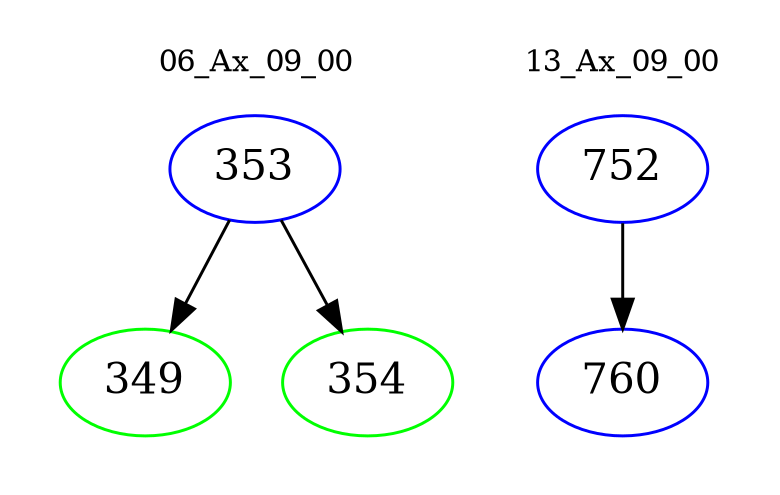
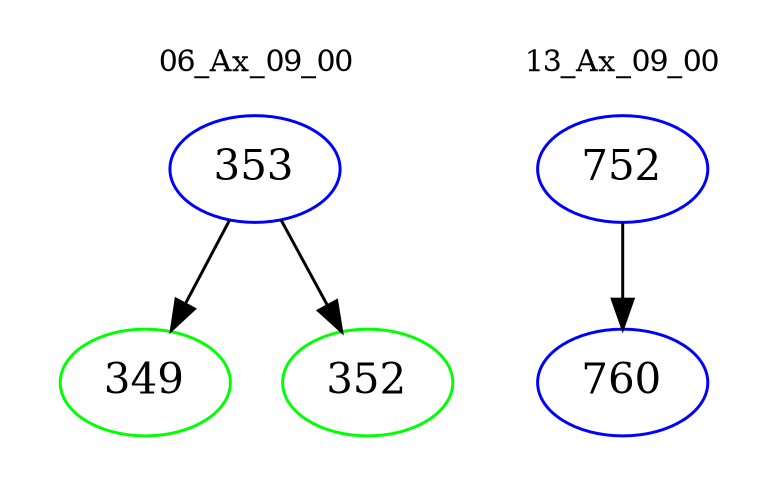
(368, 383) -> (368, 383)
